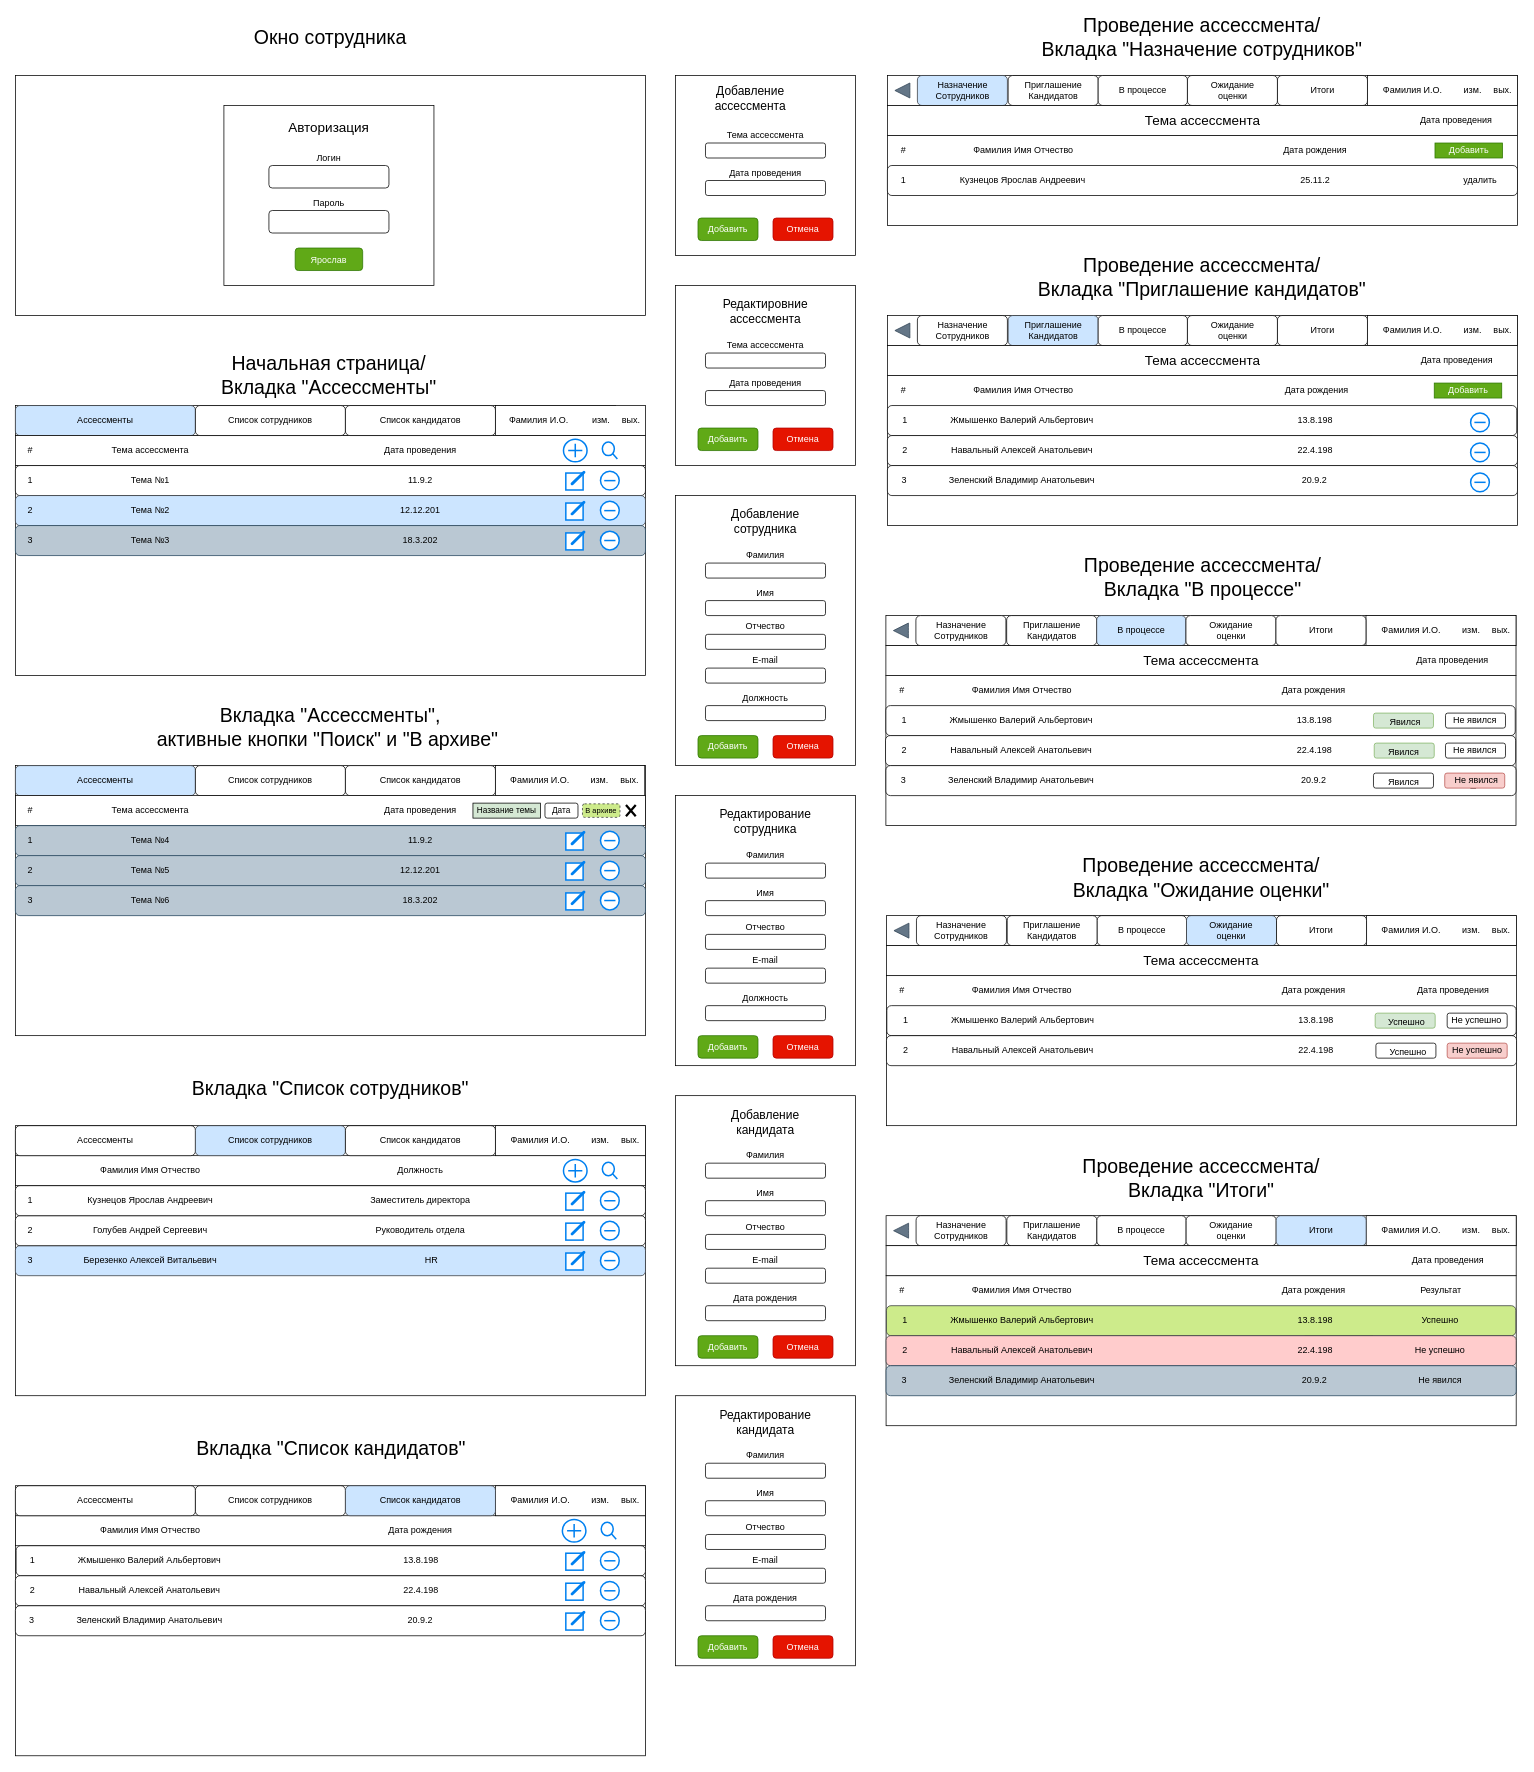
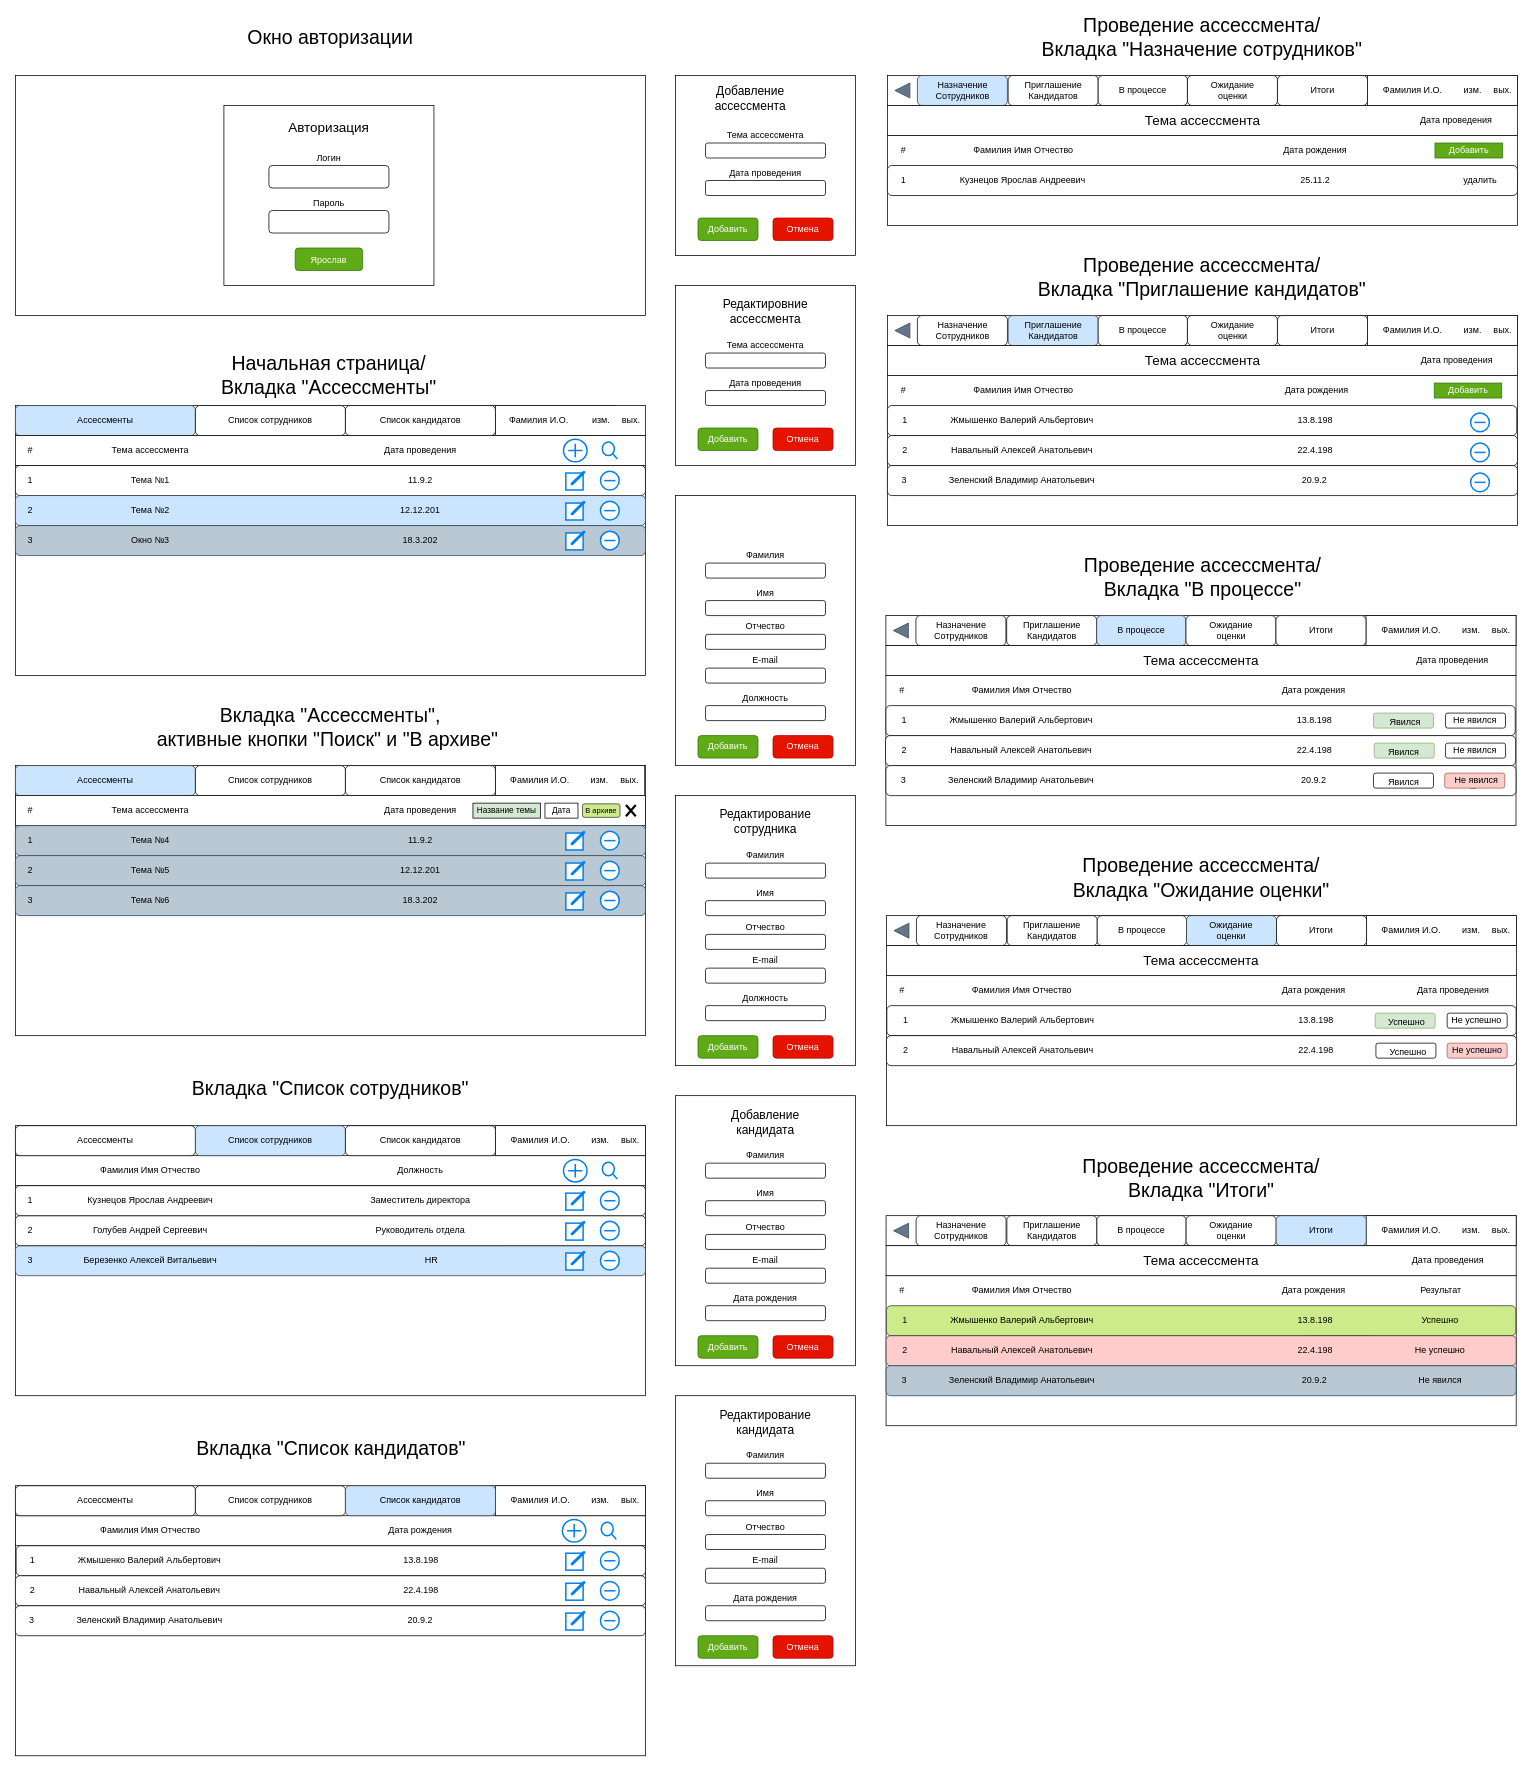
(330, 38) -> (330, 38)
(765, 522) -> none
(150, 540) -> (150, 540)
(561, 810) -> (561, 810)
(601, 810) -> (601, 810)
